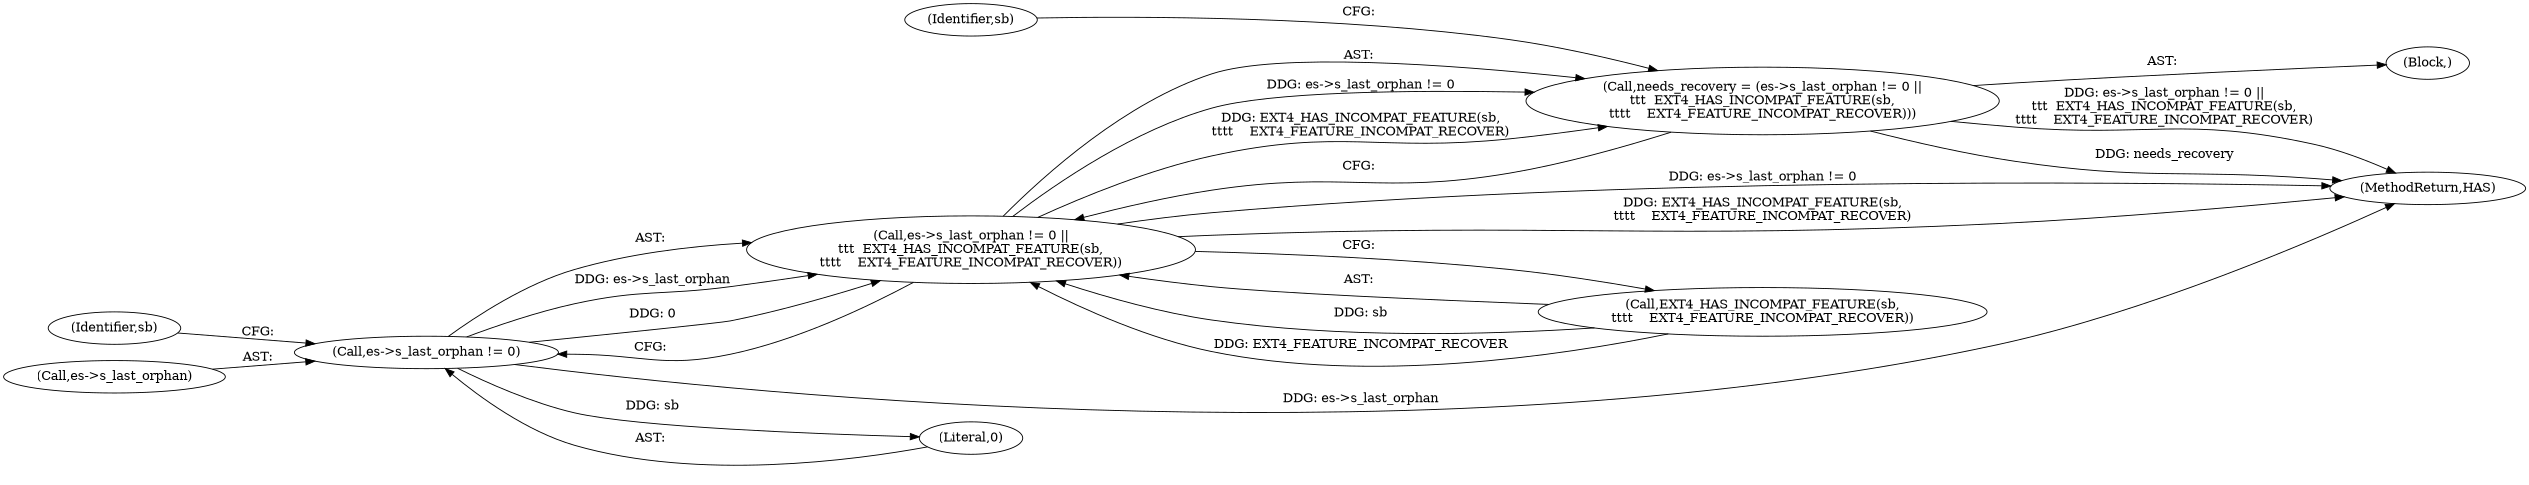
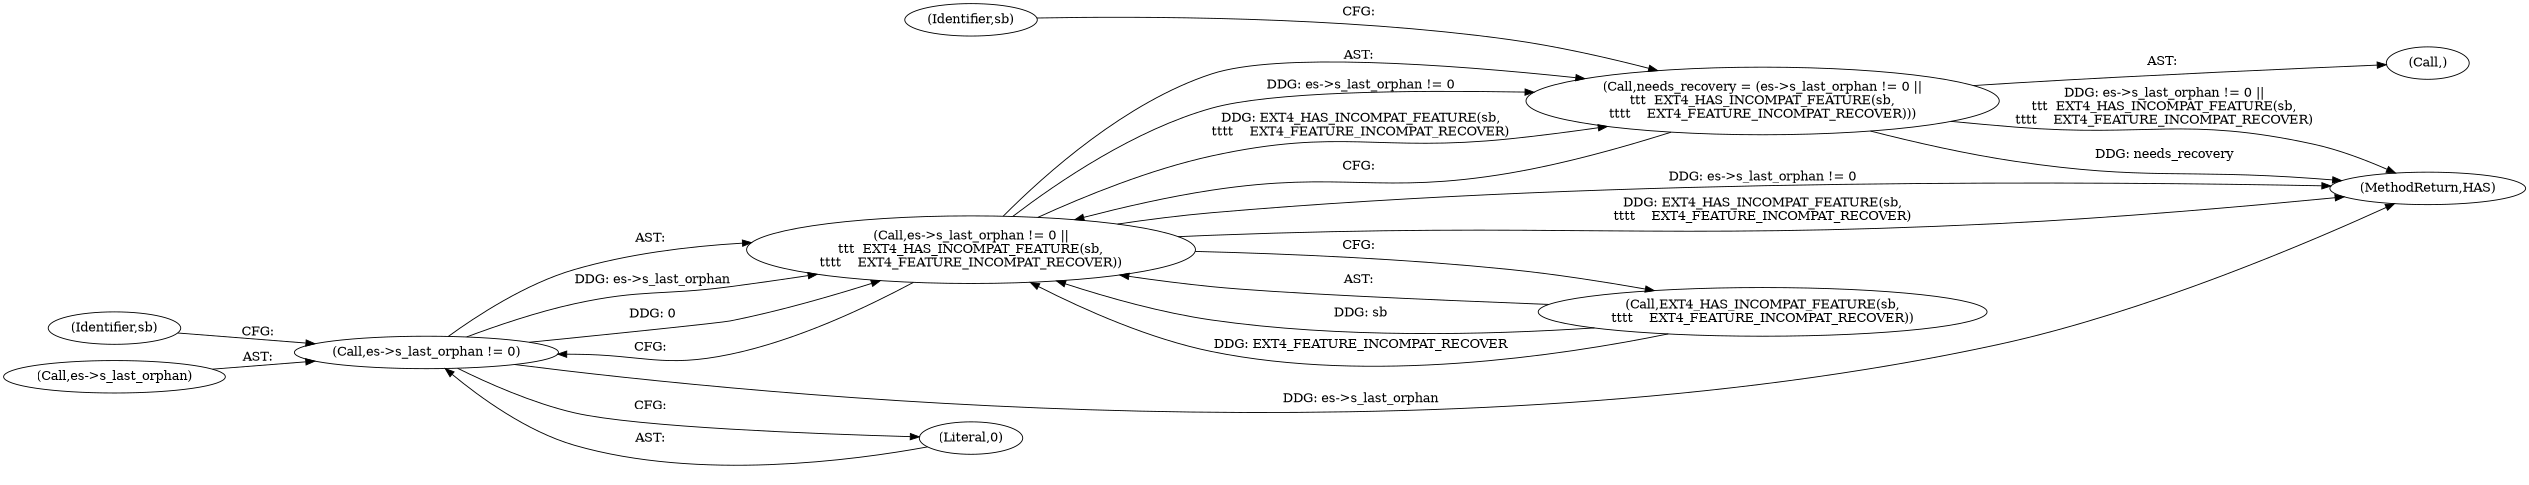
(2428, 63) -> (2428, 63)
(652, 406) -> (652, 406)
